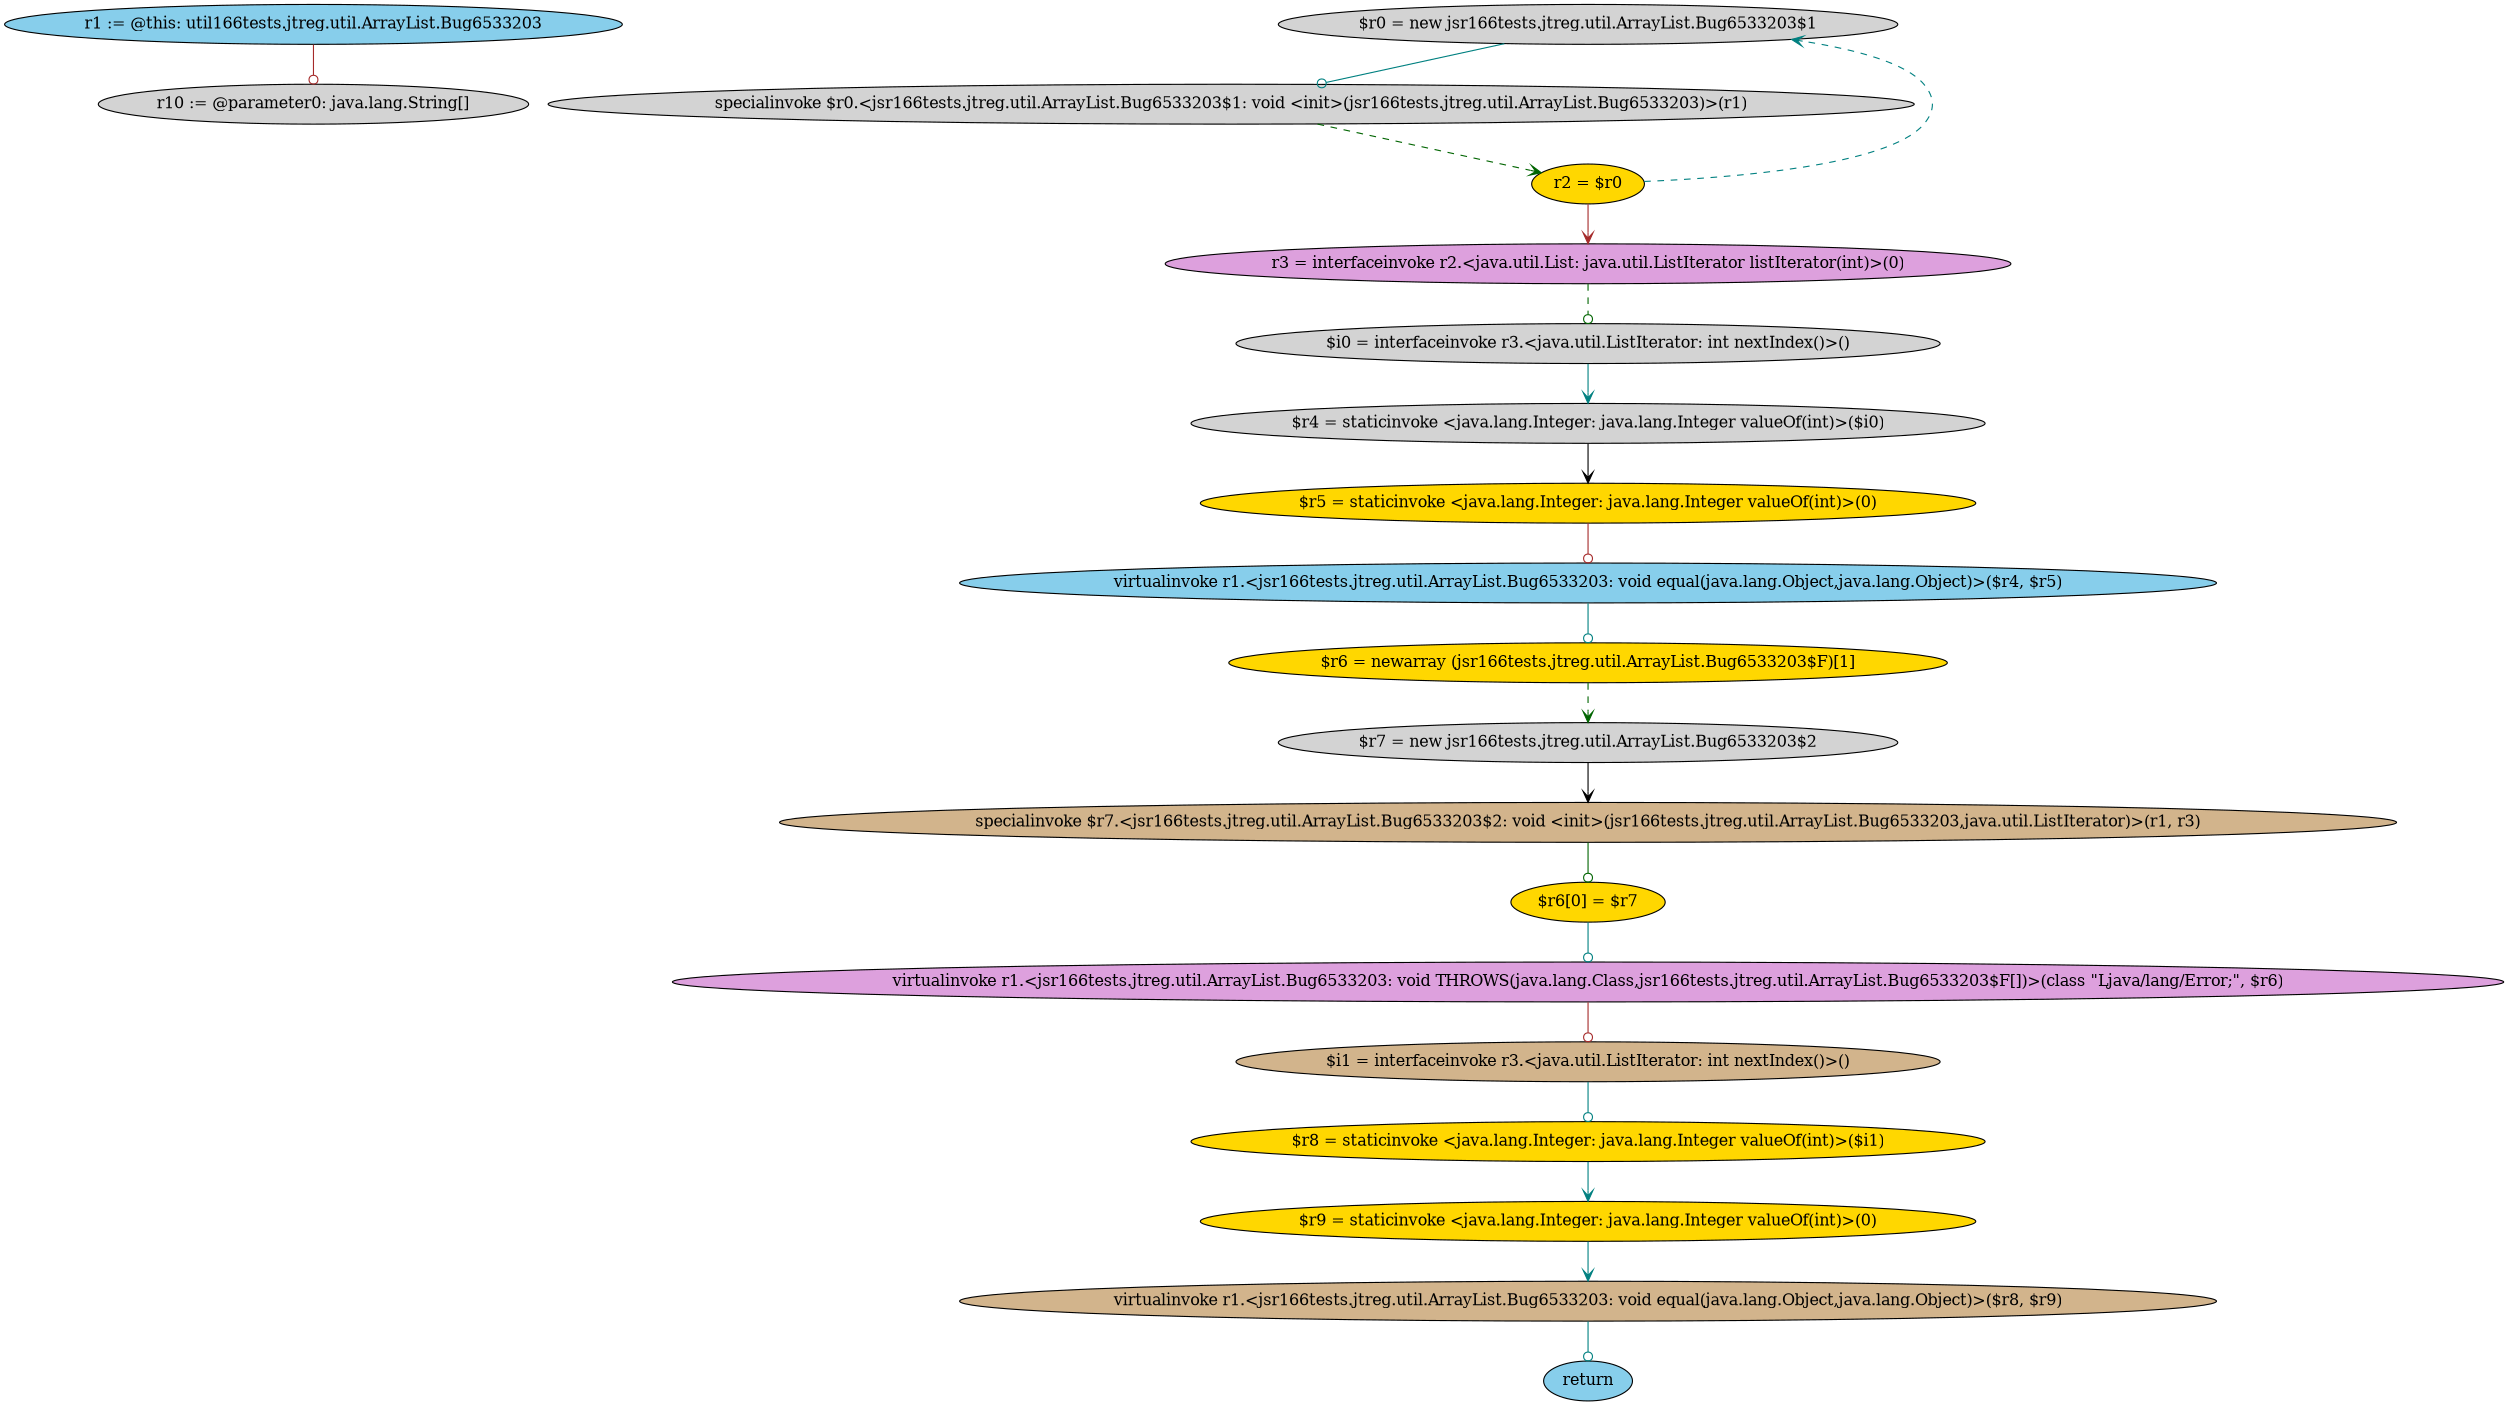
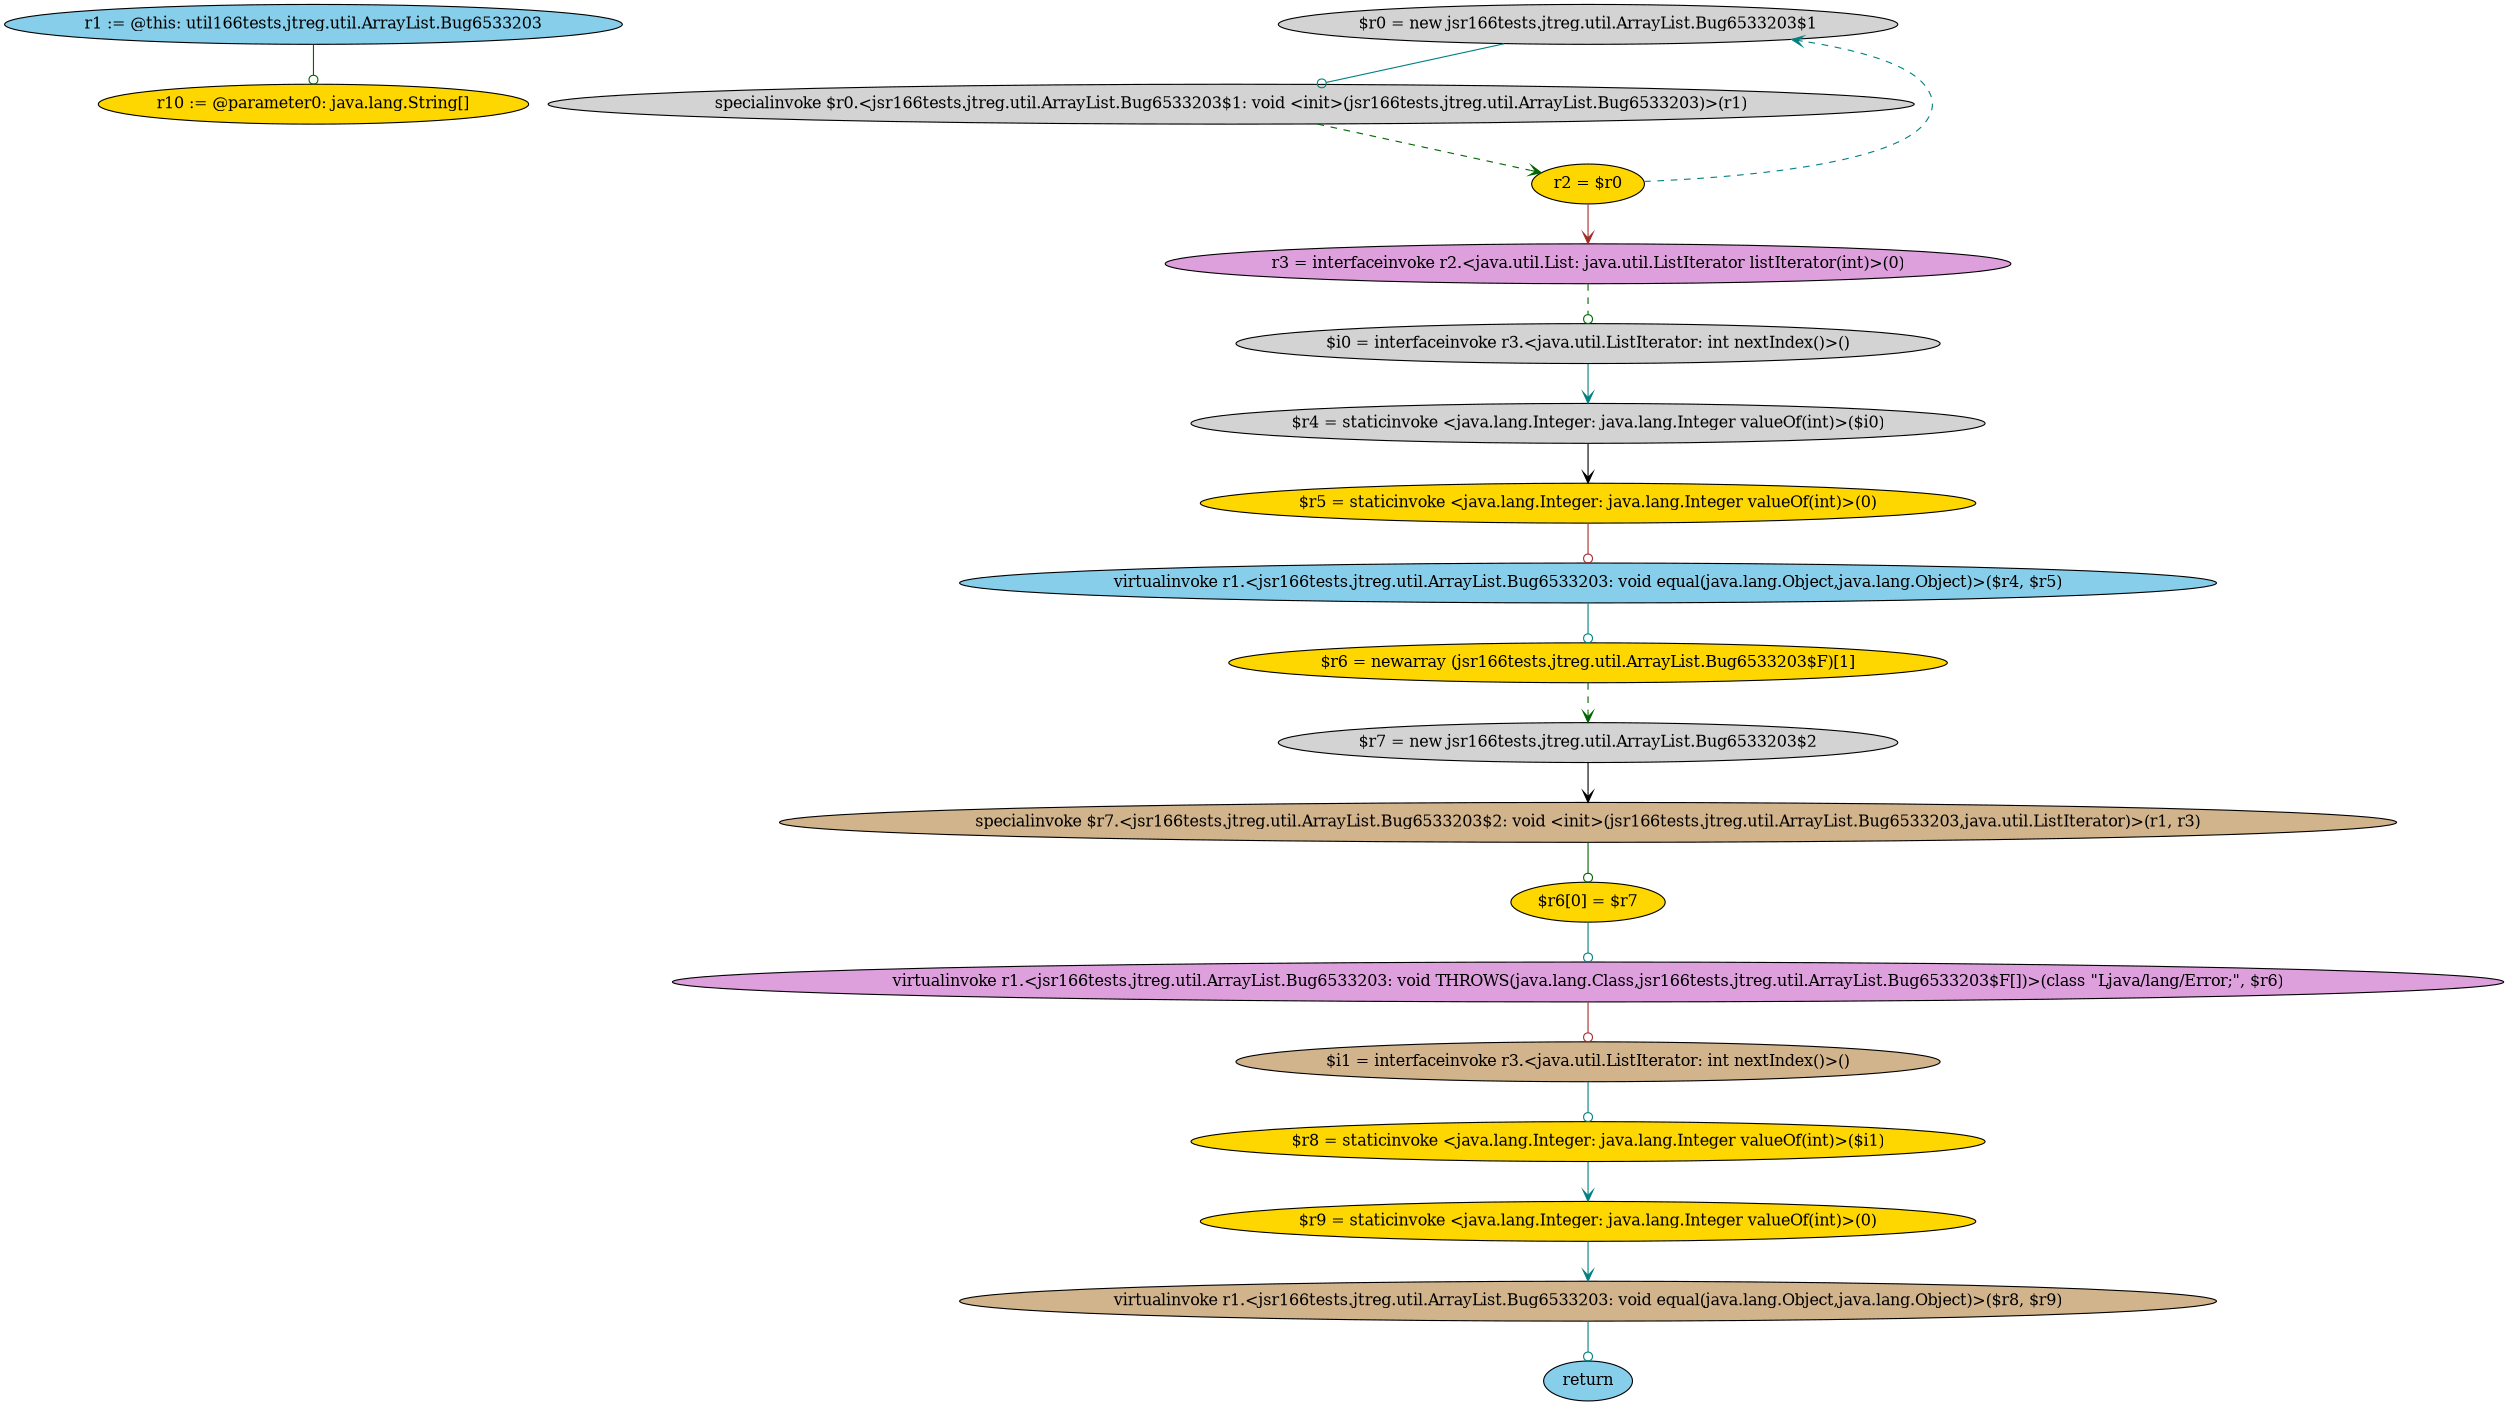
(313, 60) -> (313, 60)
(313, 104) -> (313, 104)
